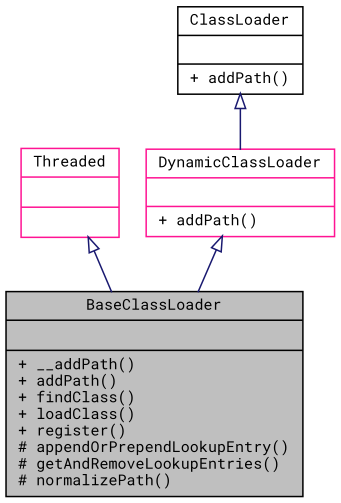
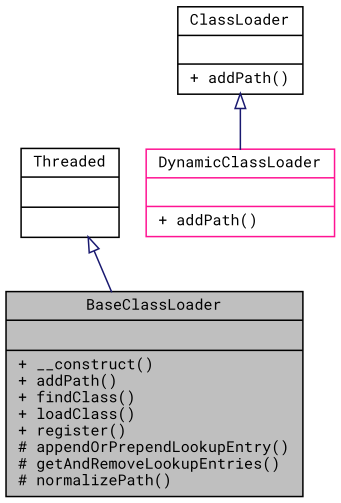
(70, 193) -> (70, 193)
(207, 271) -> none
(78, 365) -> (87, 365)
